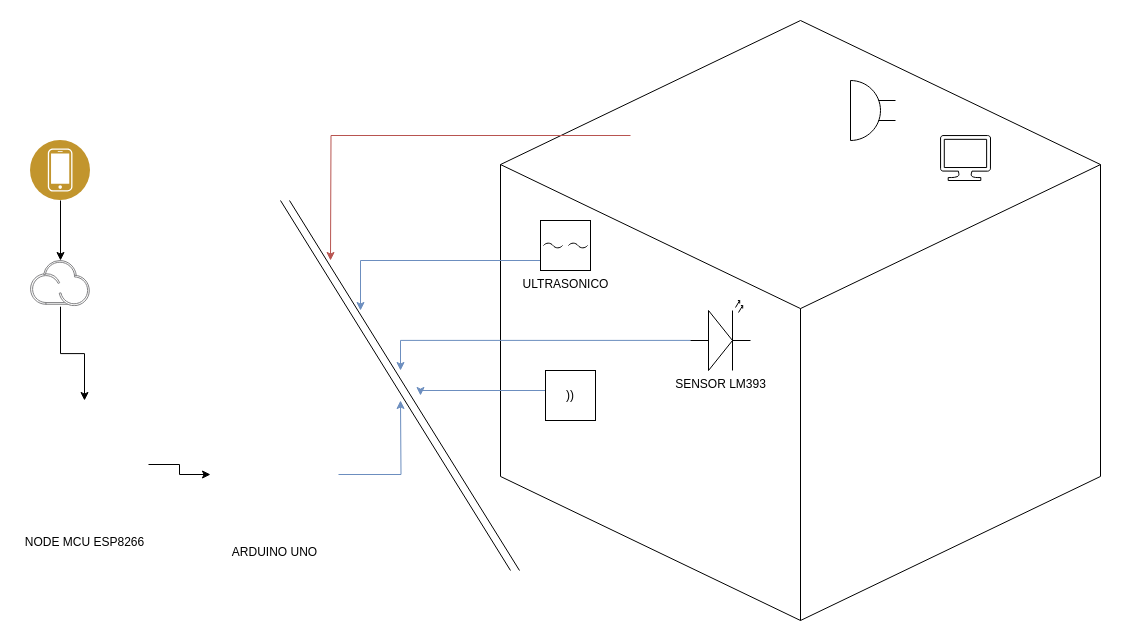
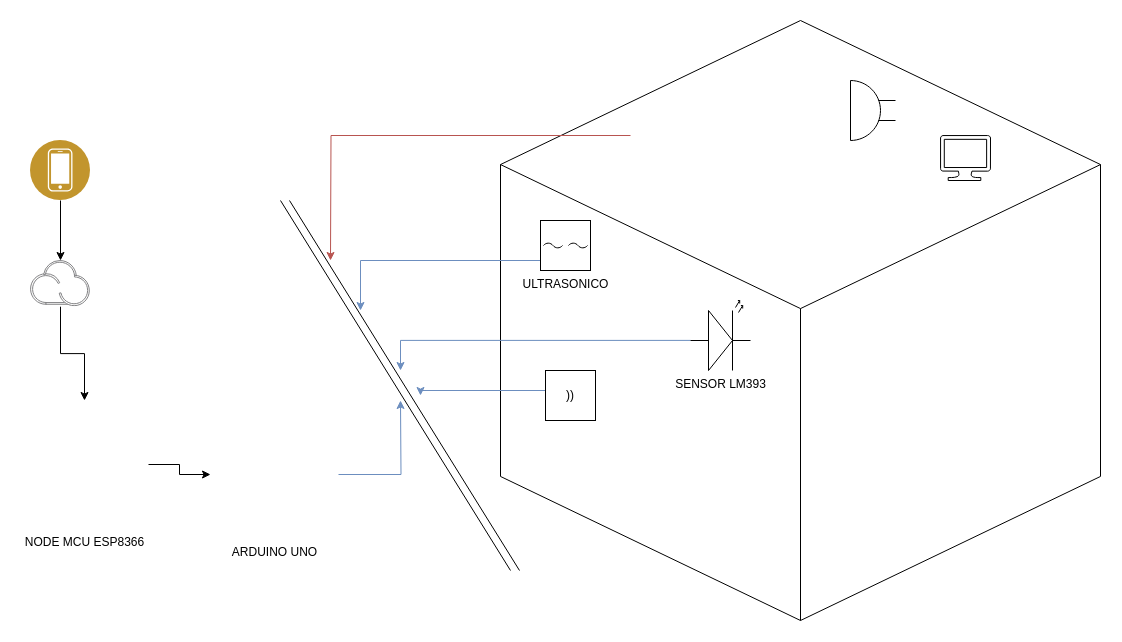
(85, 543) -> (85, 543)
